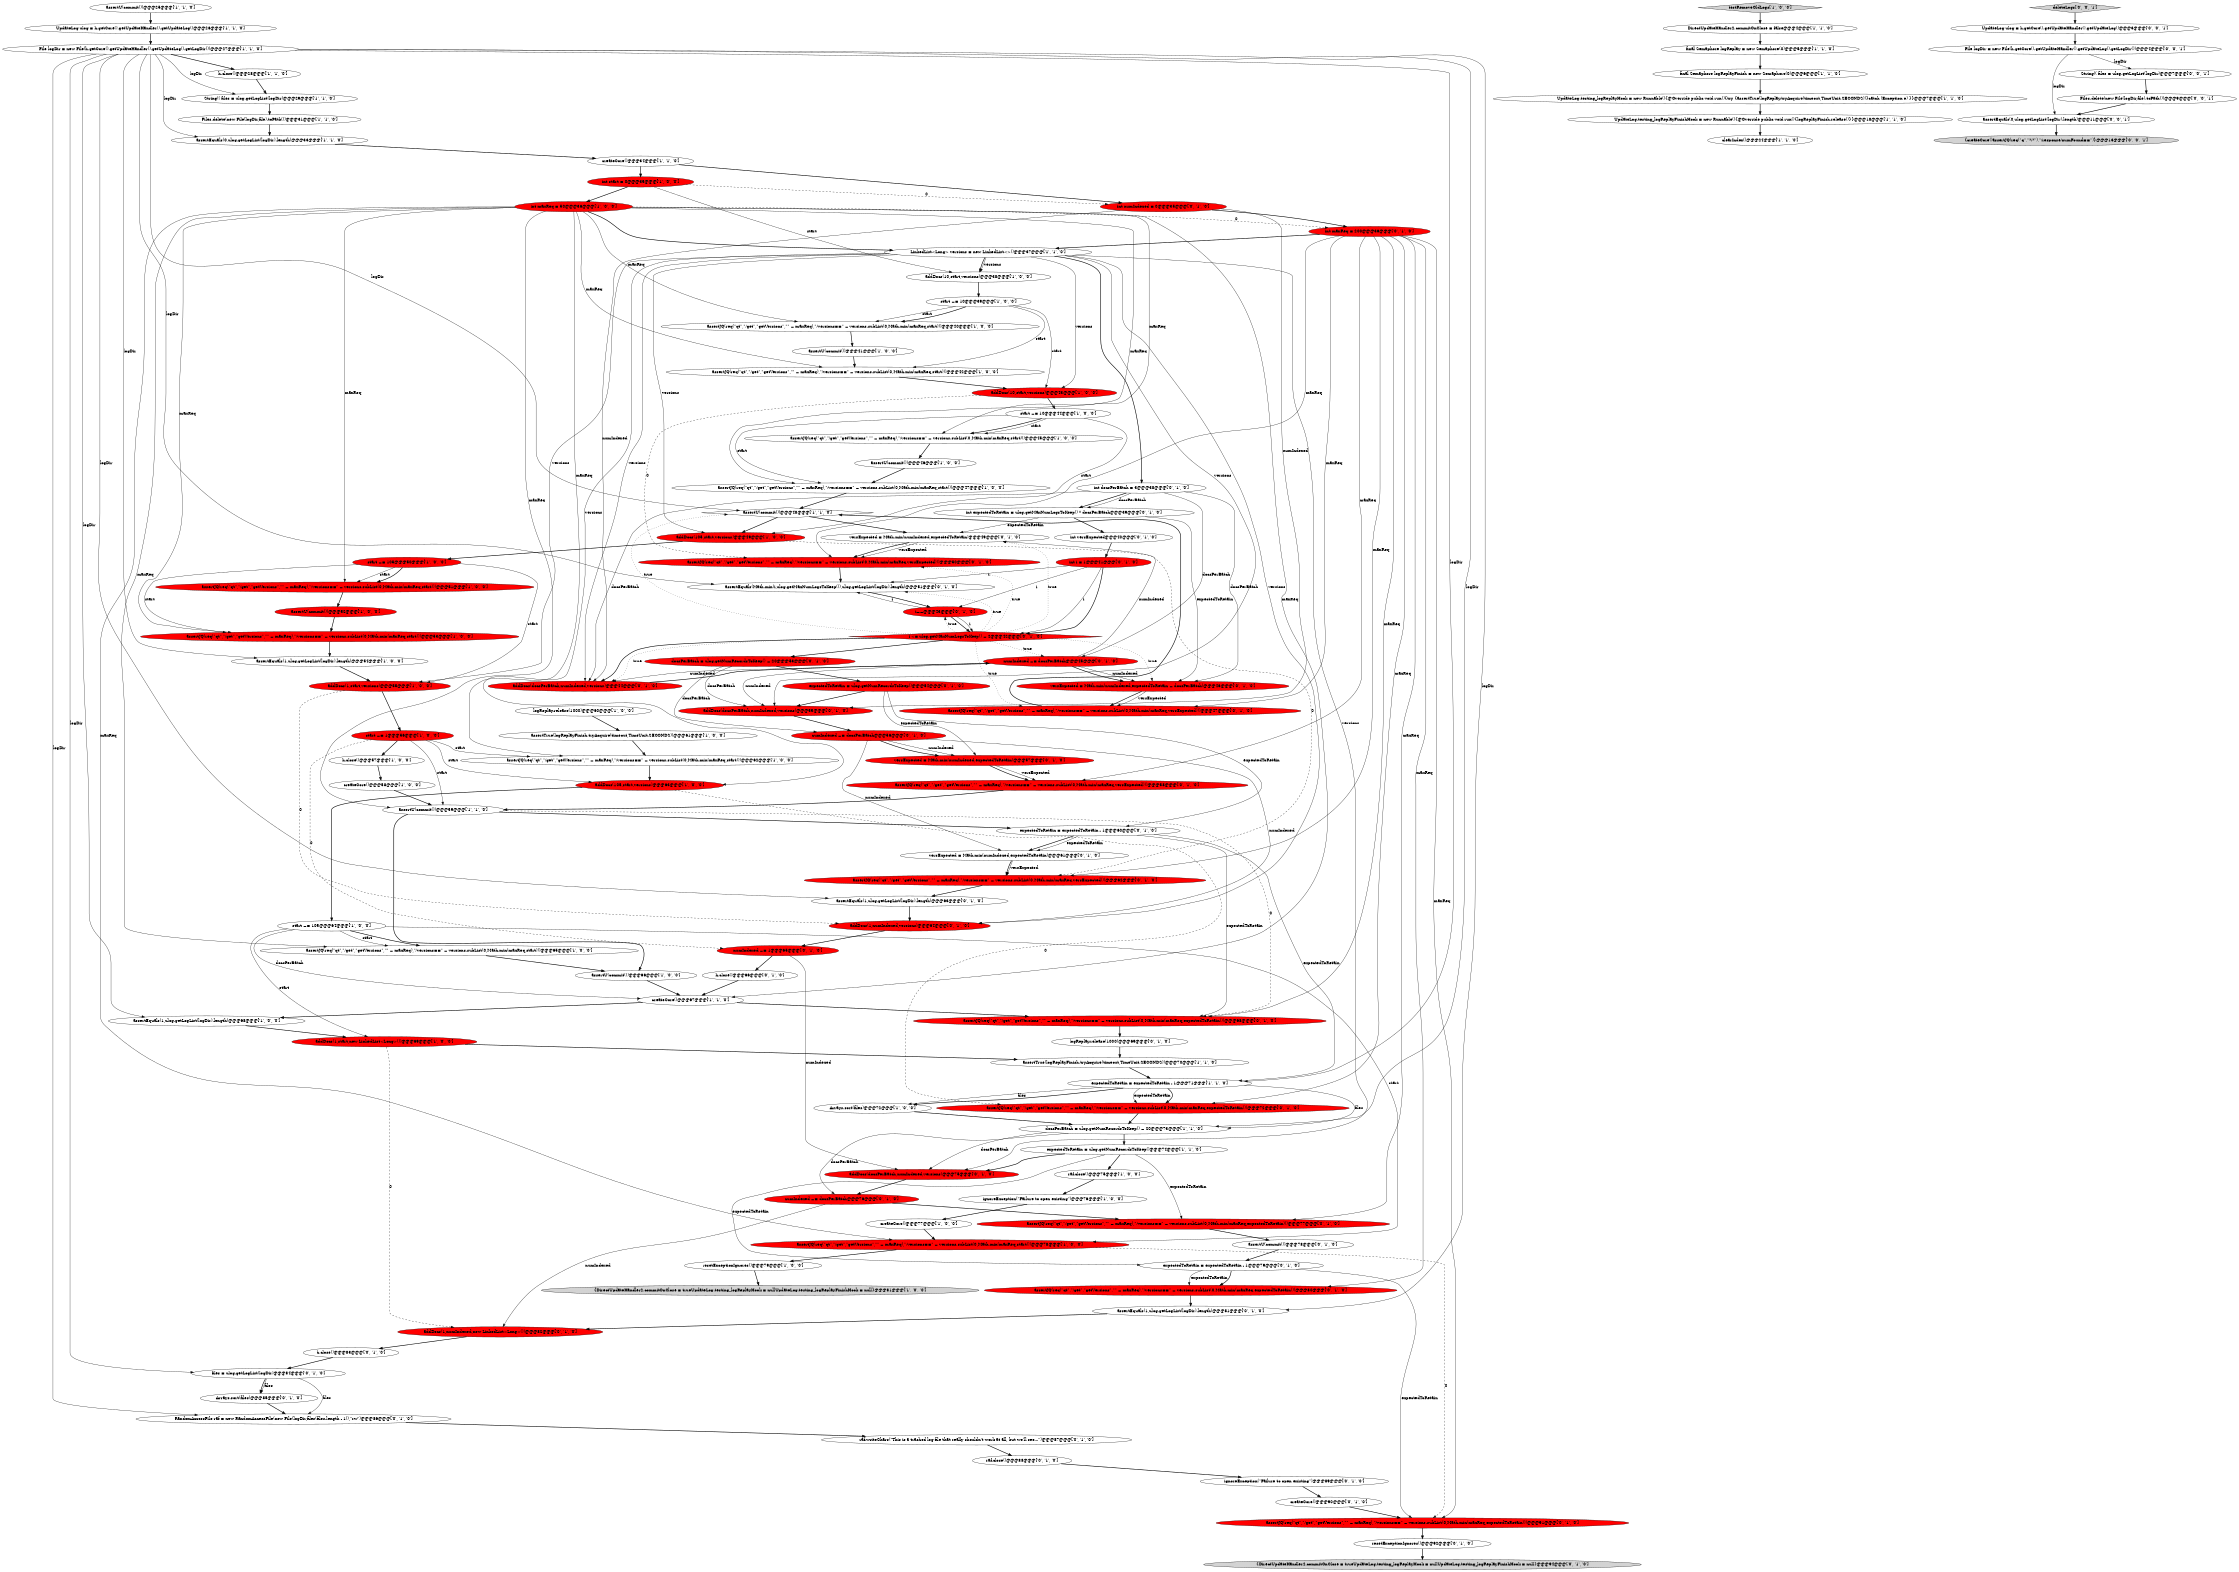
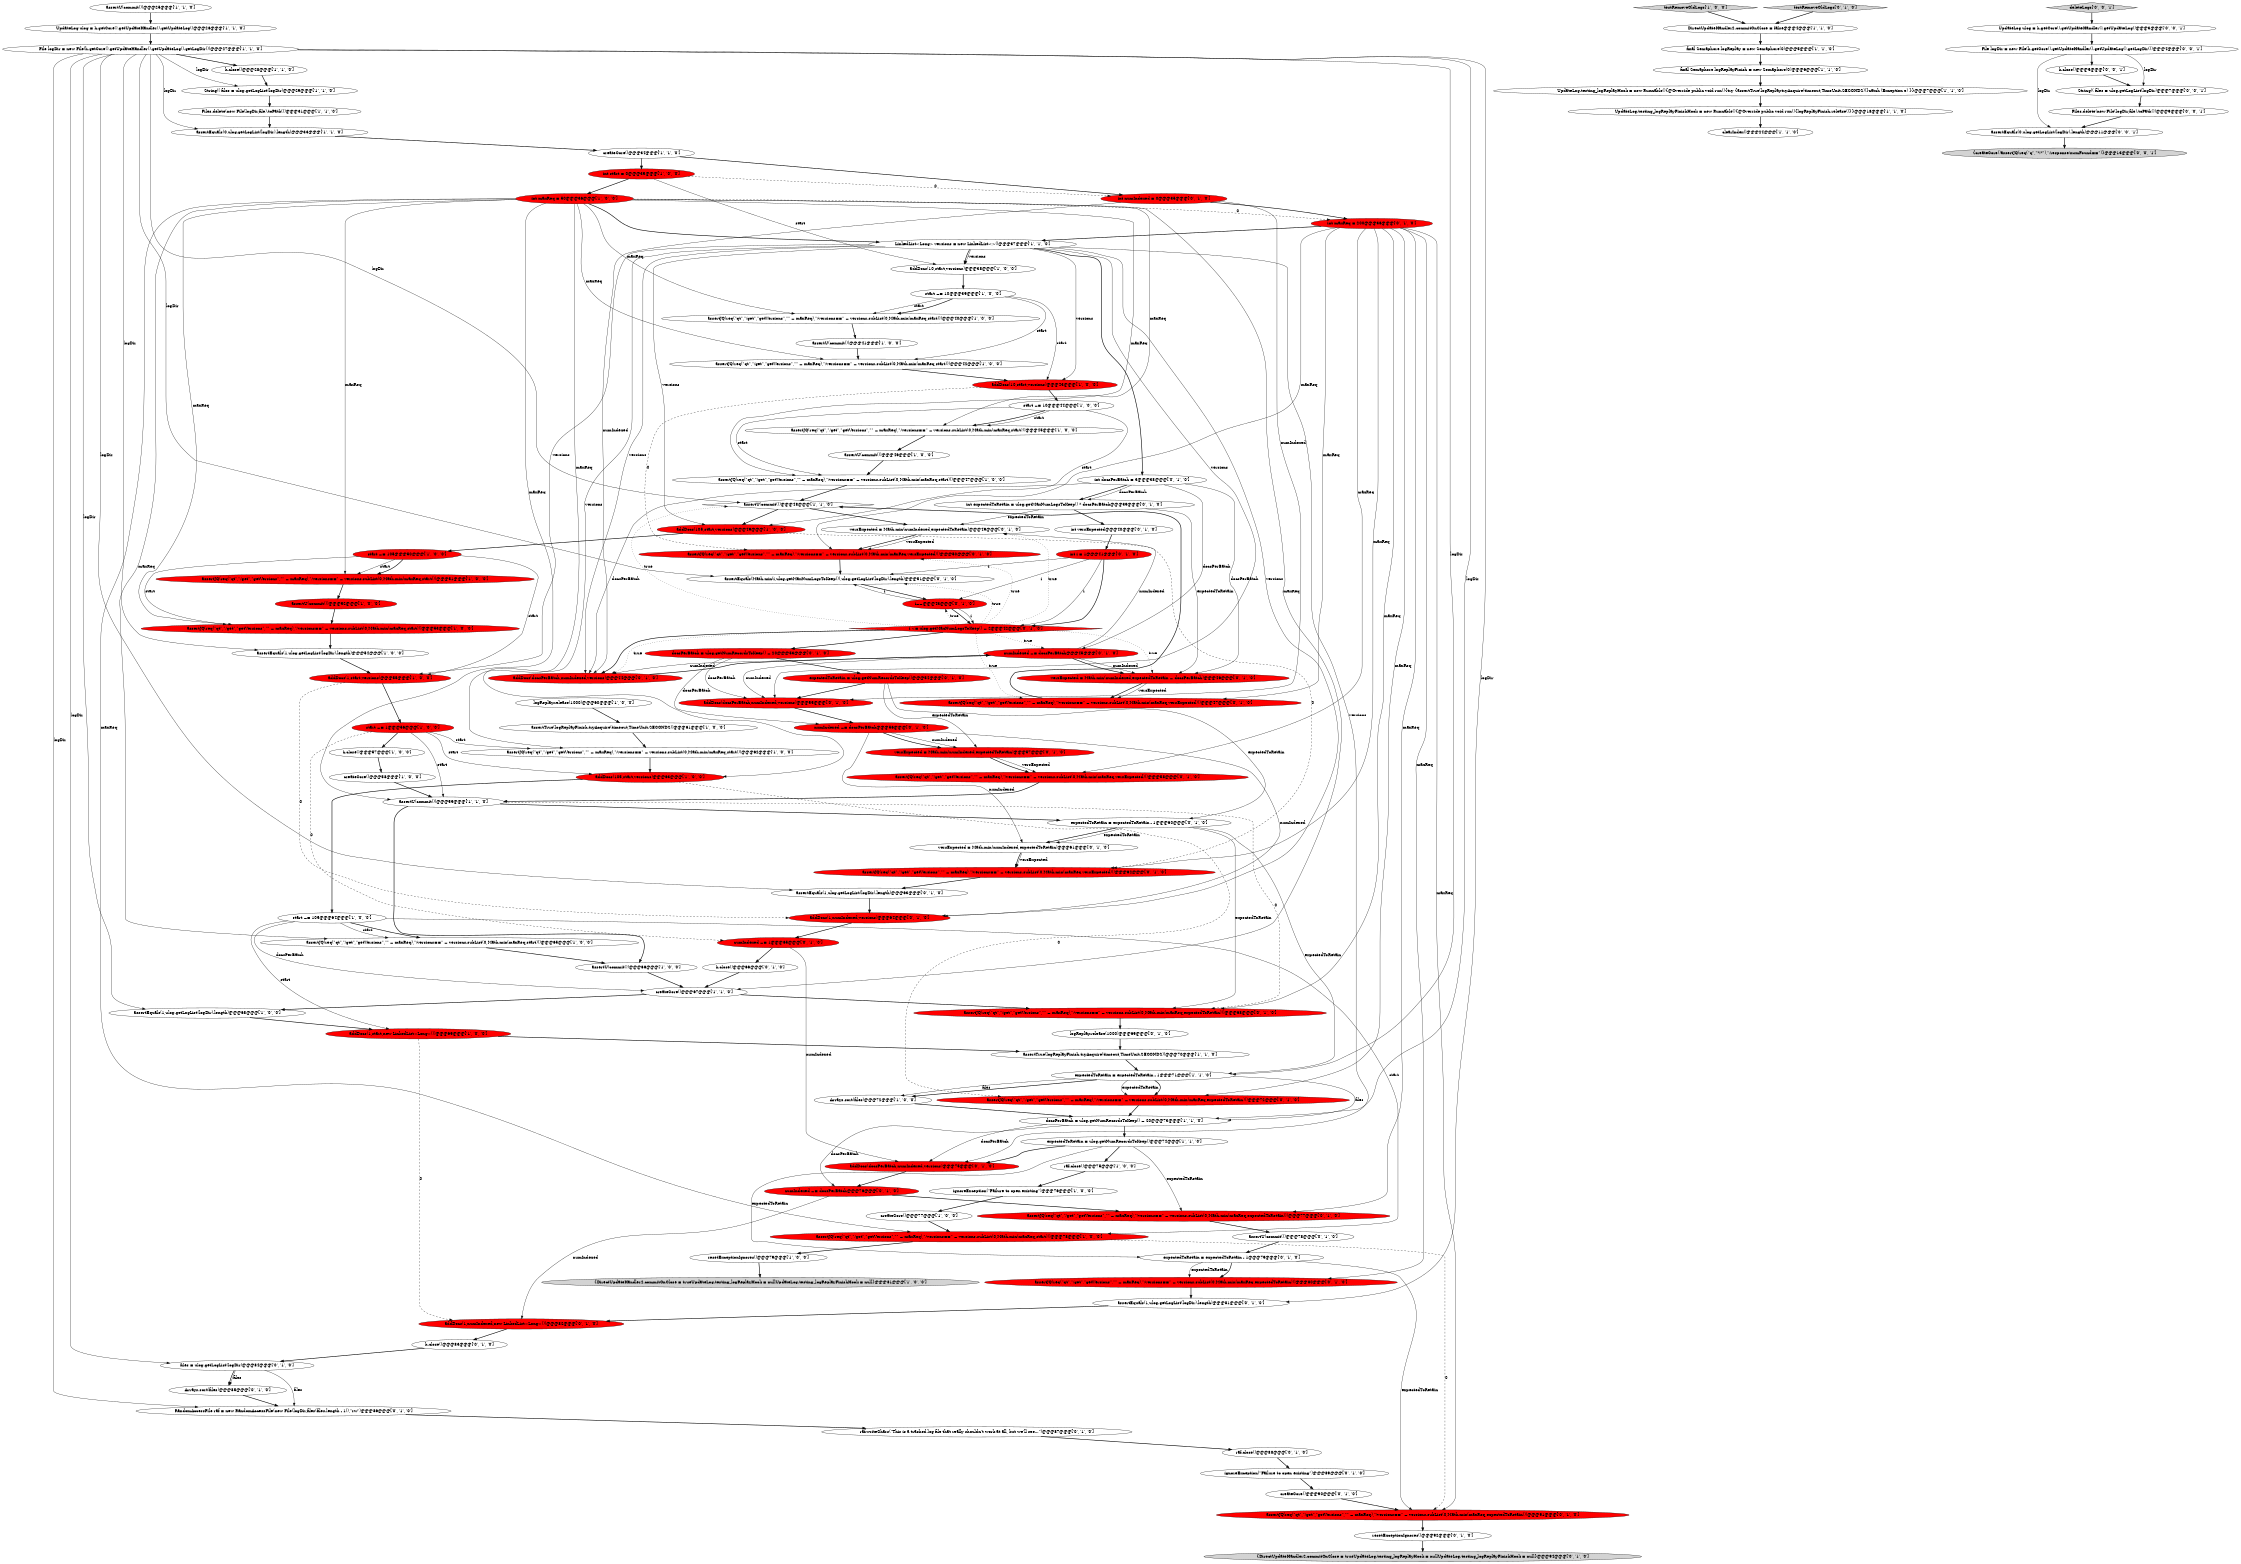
none -> (1825, 8)
none -> (2092, 70)
